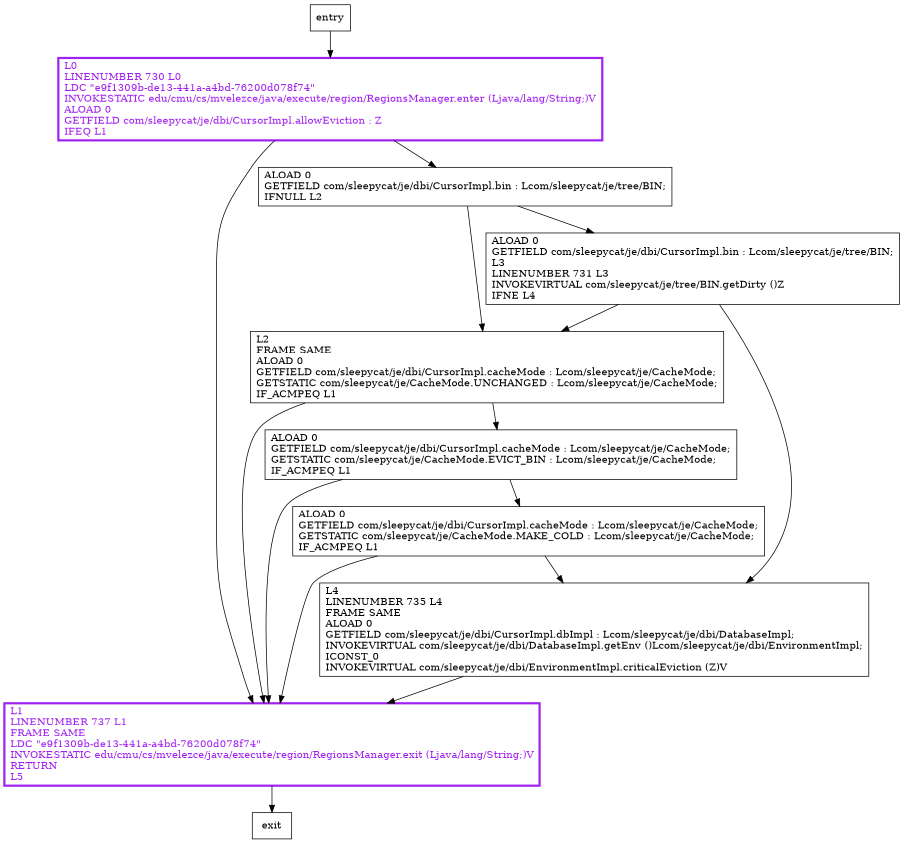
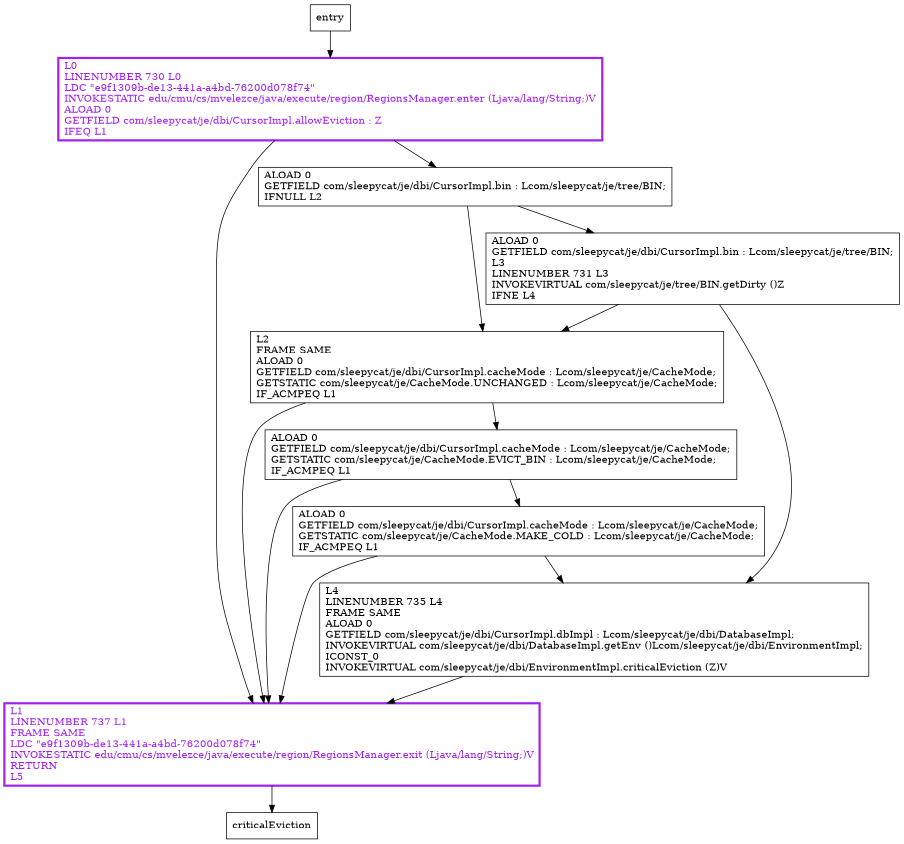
(272, 826) -> (272, 826)
